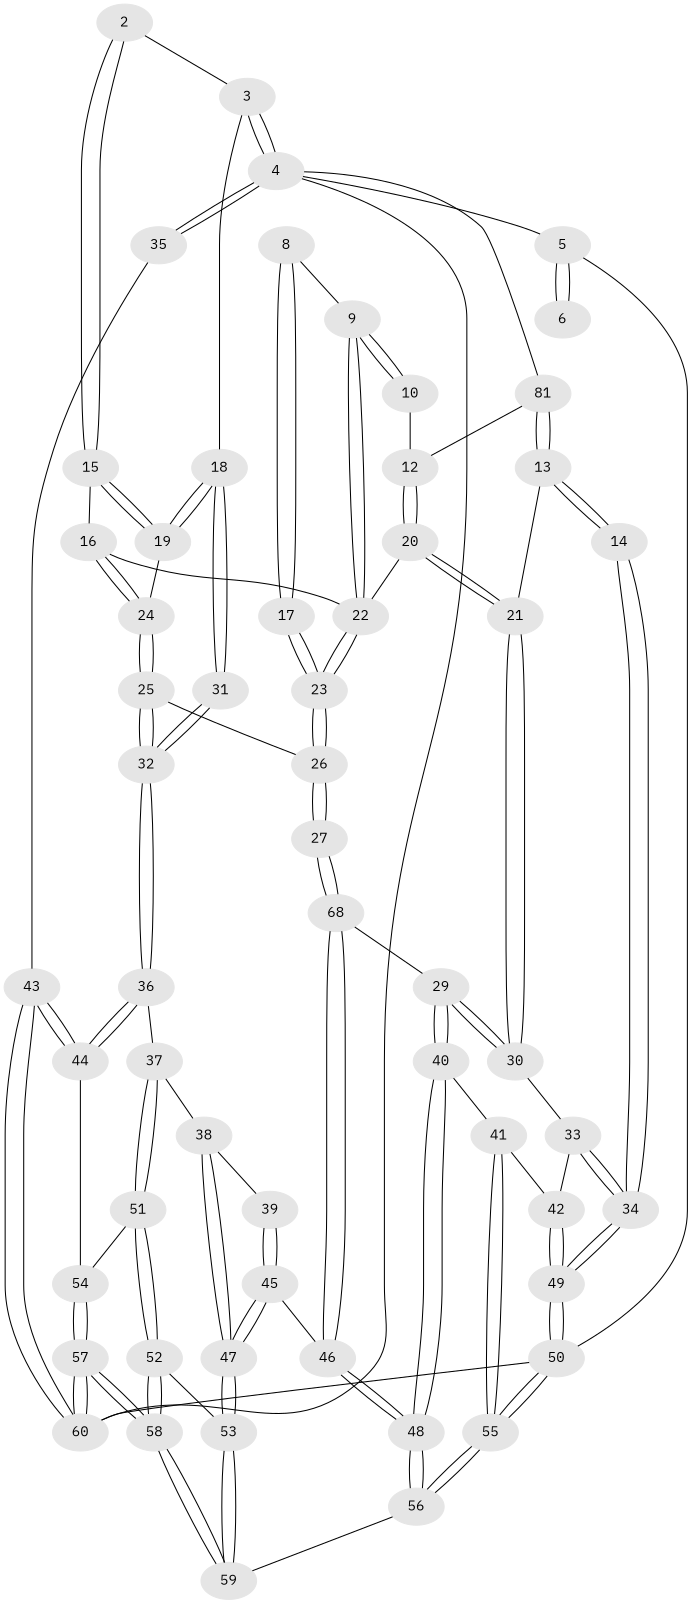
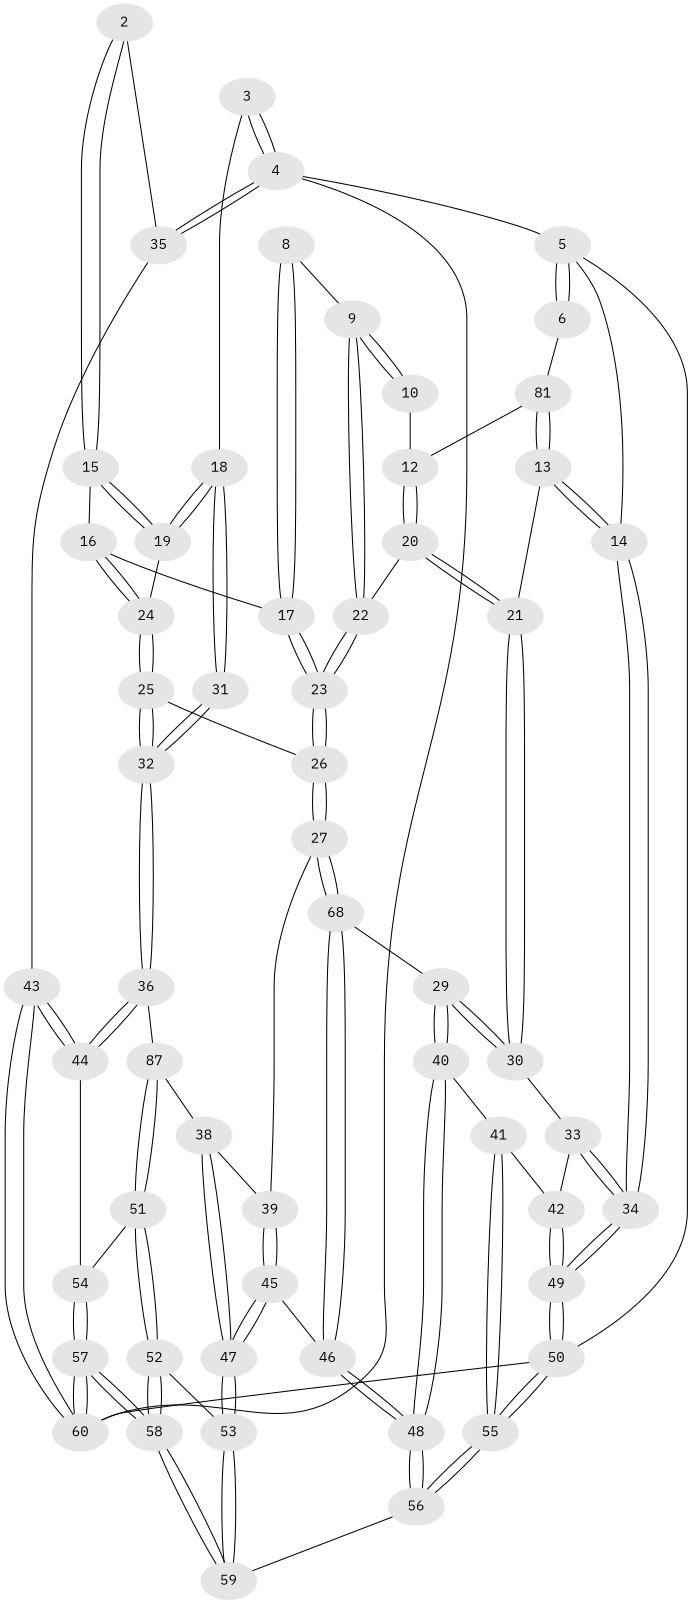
(186, 60) -> (142, 134)
(476, 223) -> (553, 357)
none -> (619, 388)
(236, 580) -> (185, 583)
none -> (274, 1021)
(155, 1061) -> (155, 1061)
